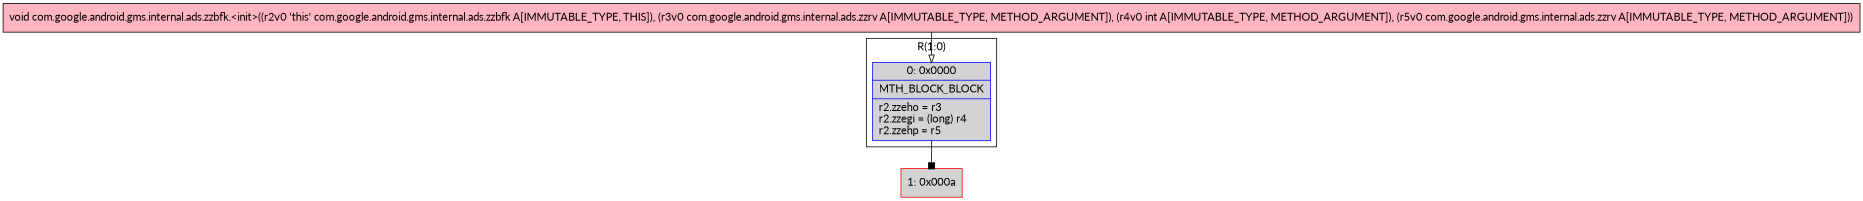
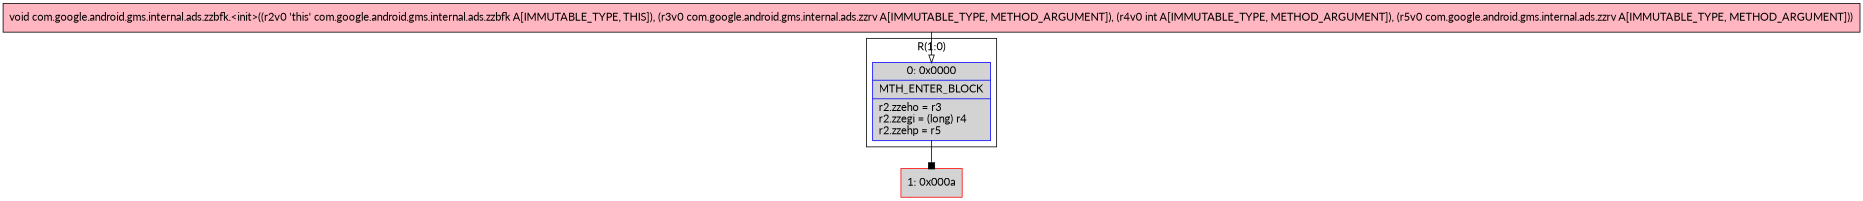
(932, 89) -> (931, 89)
